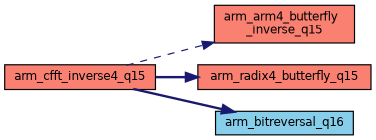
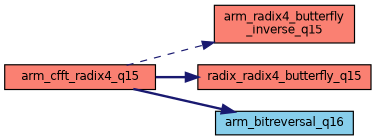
(284, 24) -> (284, 24)
(80, 77) -> (80, 77)
(284, 77) -> (284, 77)
